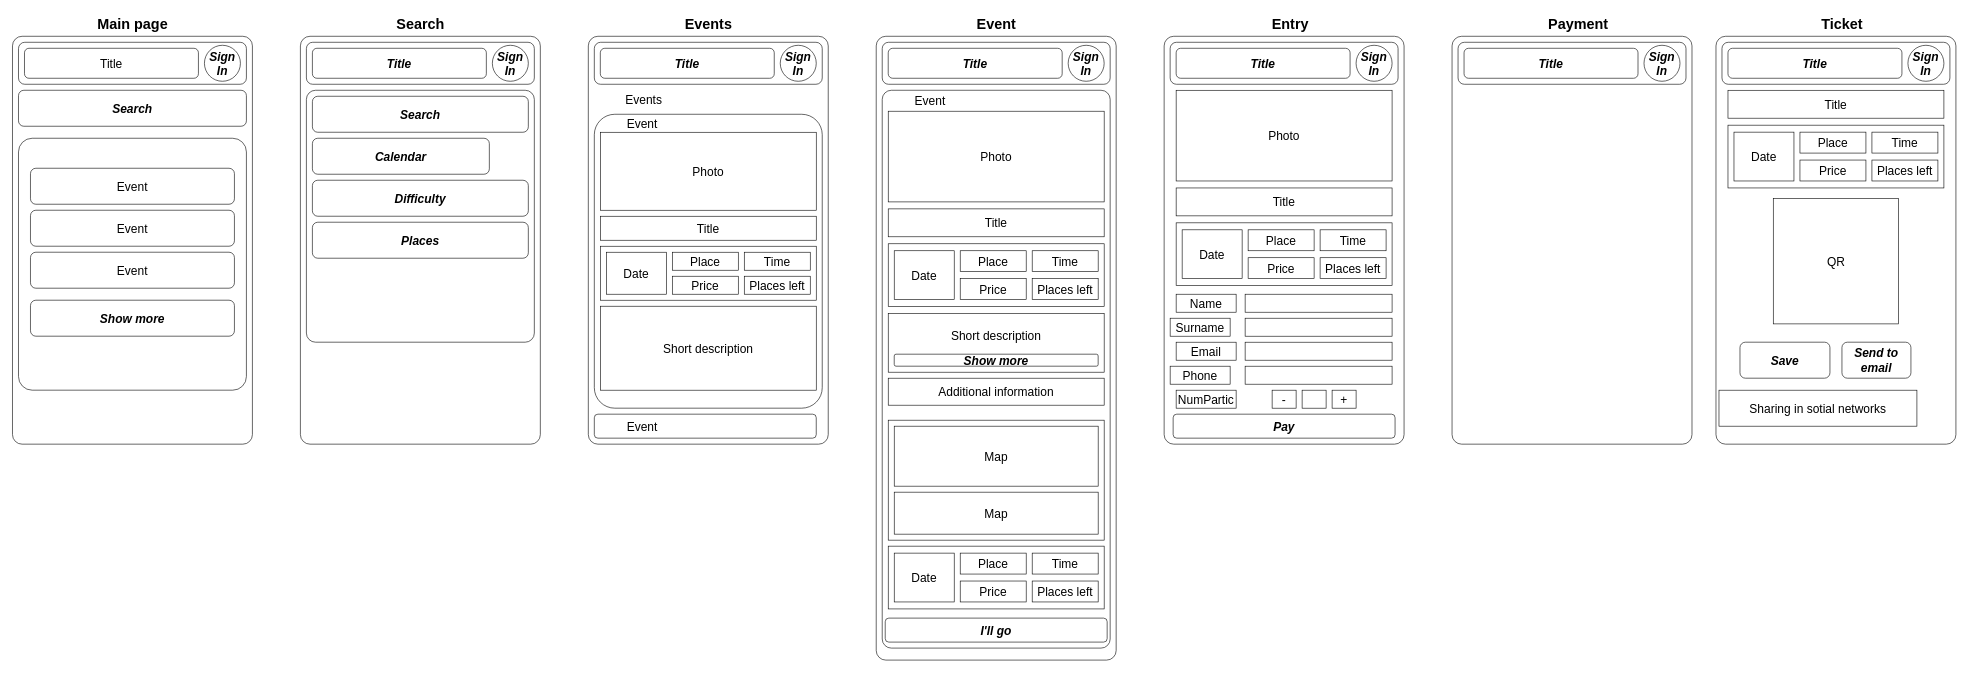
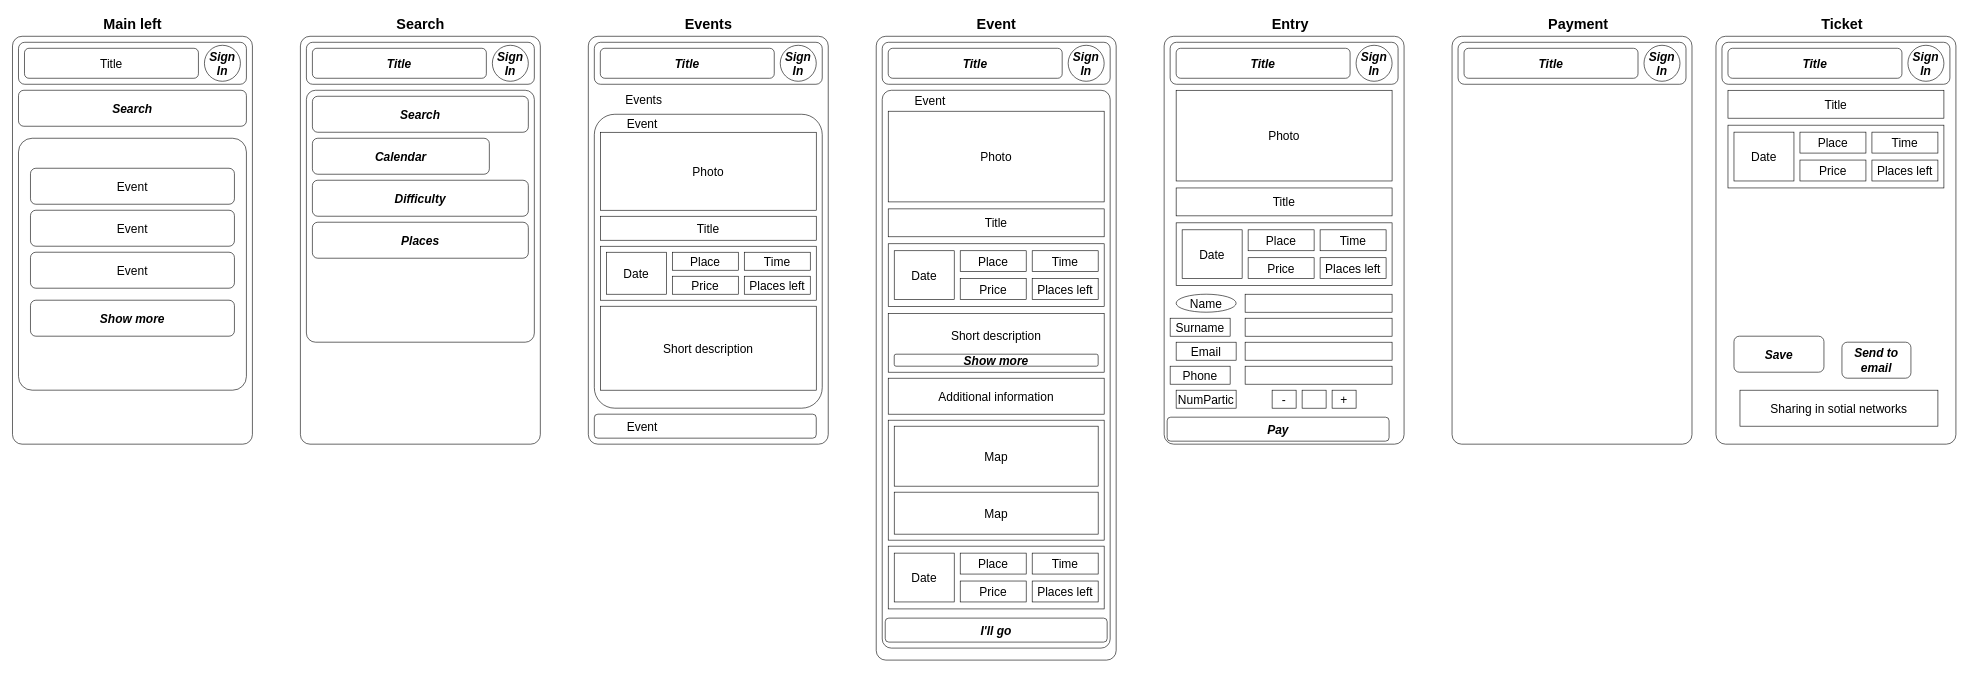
(133, 24) -> (133, 24)
(1836, 261) -> none
(1206, 303) -> (1206, 303)
(1785, 360) -> (1779, 354)
(996, 392) -> (996, 396)
(1818, 408) -> (1839, 408)
(1284, 426) -> (1278, 429)
